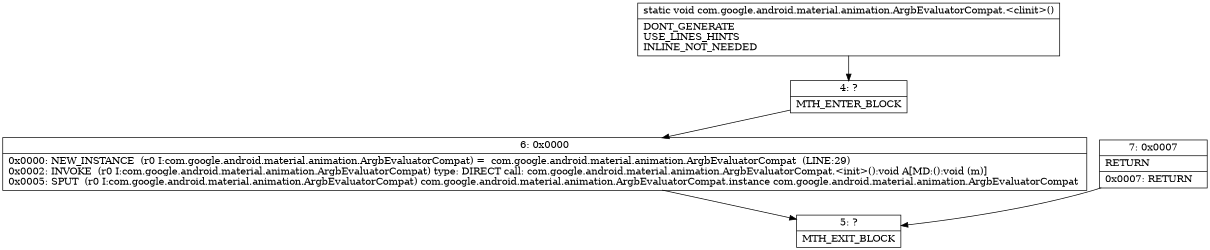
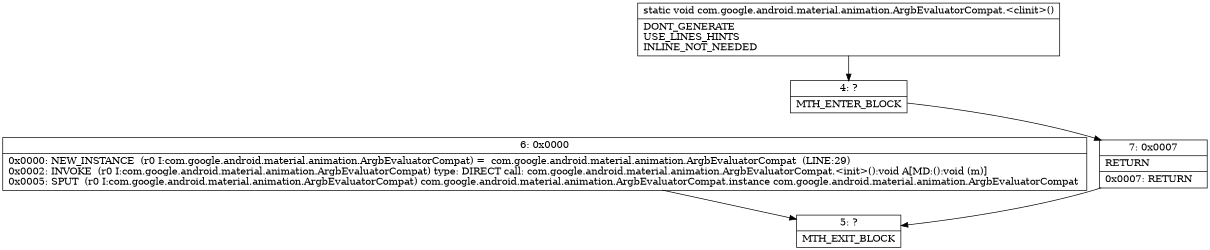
(730, 123) -> (1002, 117)
